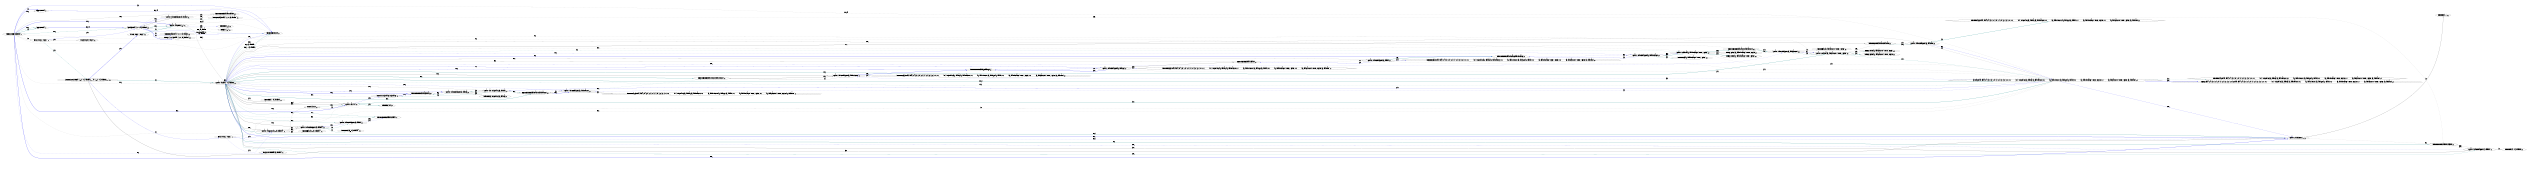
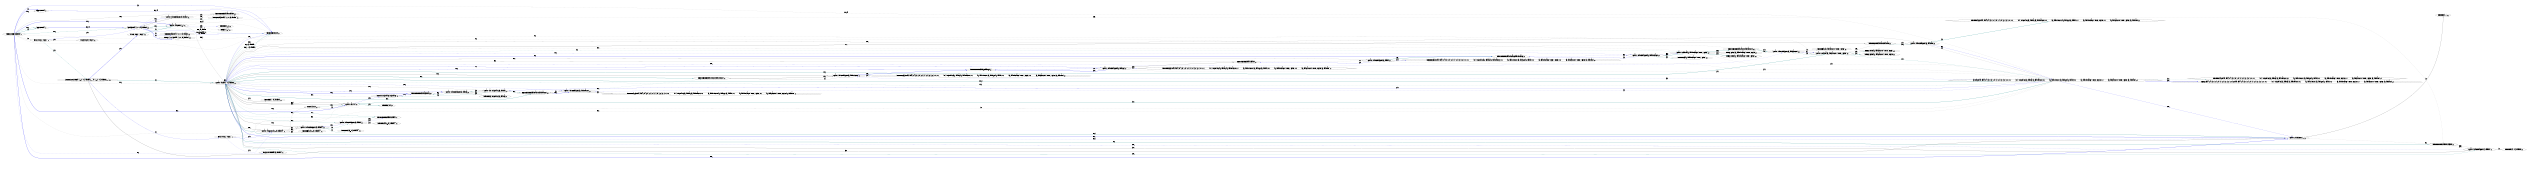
none -> (387, 124)
